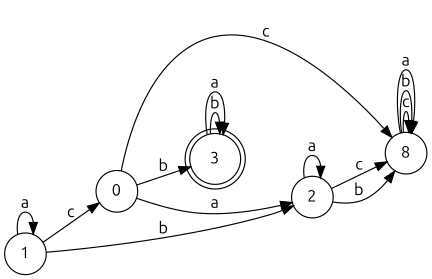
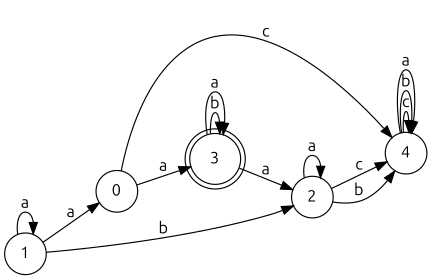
(406, 153) -> (406, 153)
(164, 166) -> (164, 166)
(71, 213) -> (71, 213)
(208, 214) -> (261, 177)
